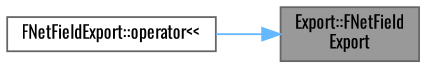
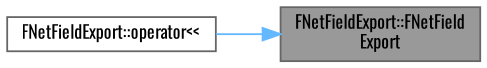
(350, 34) -> (380, 34)
